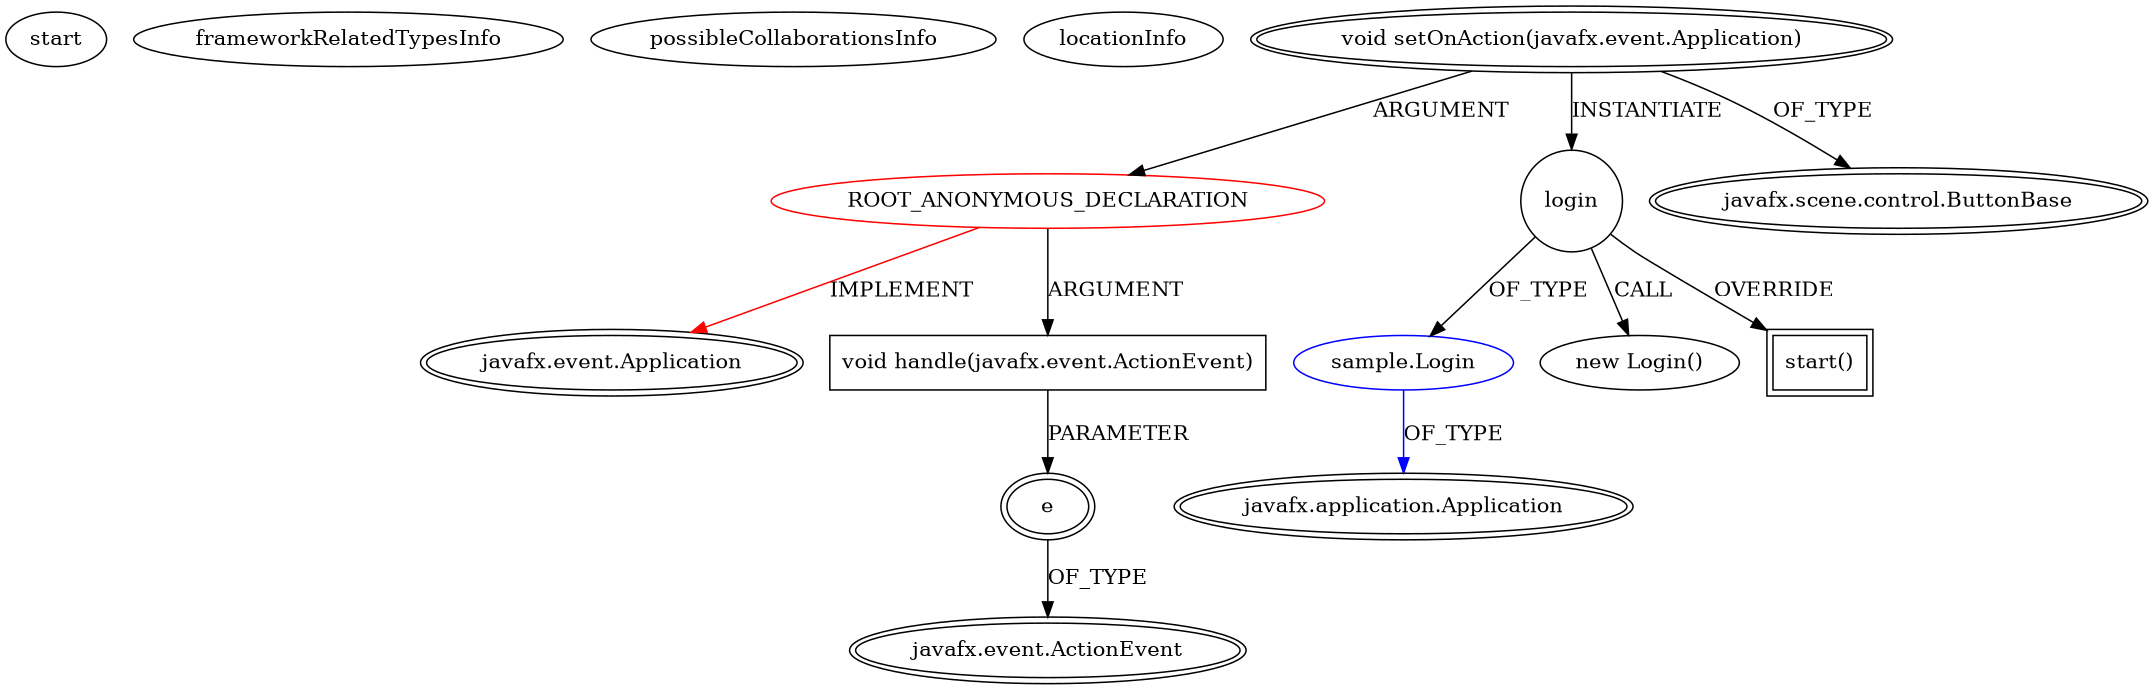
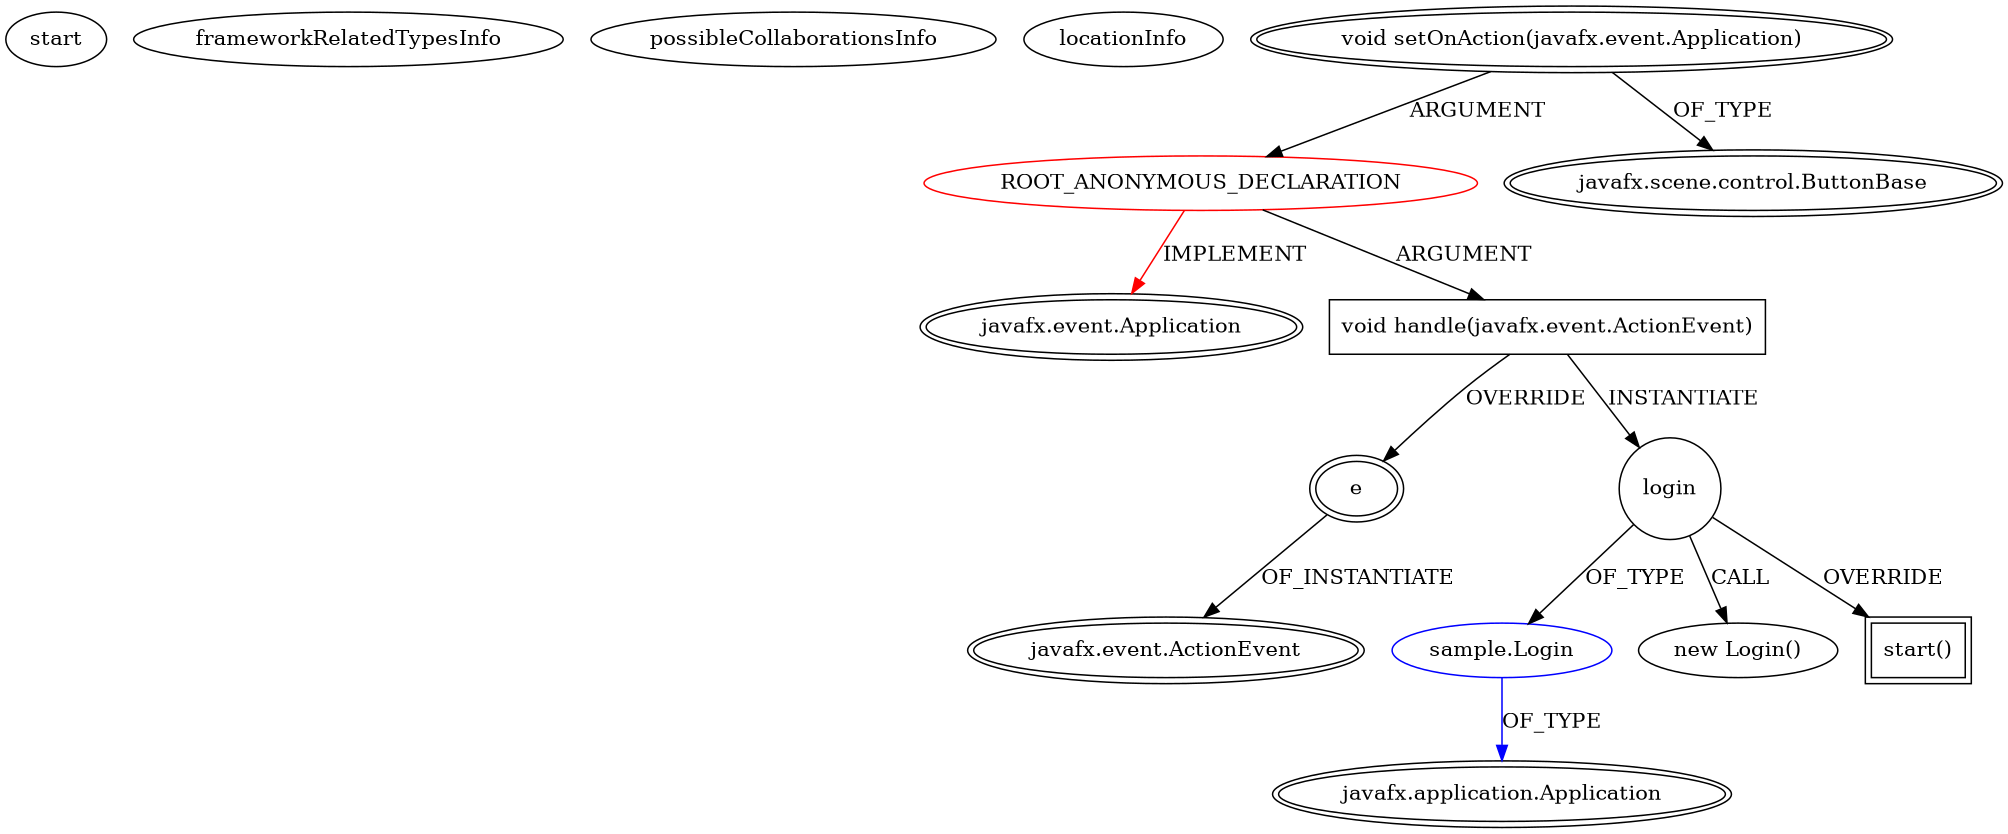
(1572, 103) -> (1599, 395)
(1119, 435) -> (1526, 399)
(1099, 578) -> (1358, 578)
